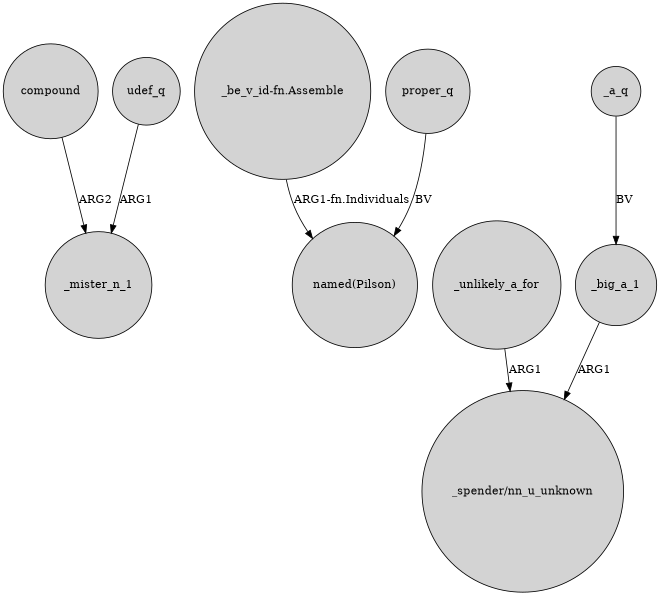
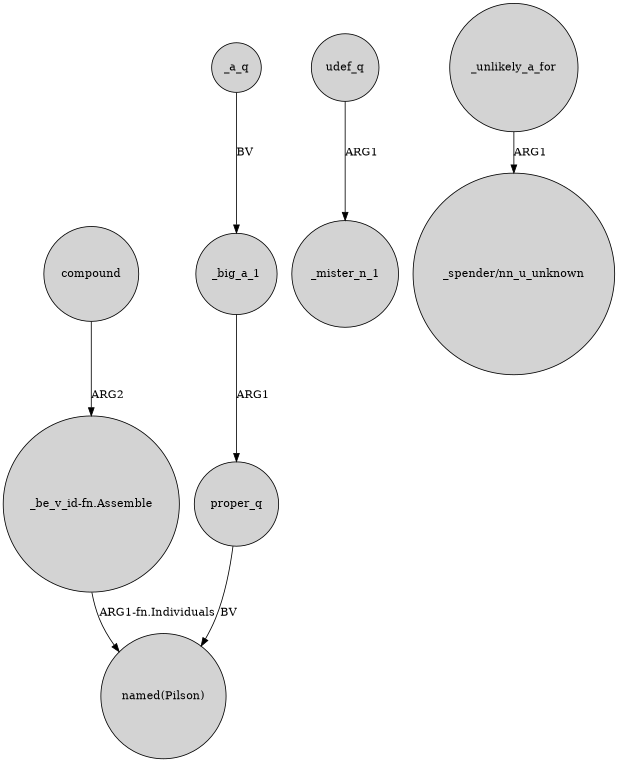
(73, 181) -> (91, 365)
(584, 357) -> (236, 384)
